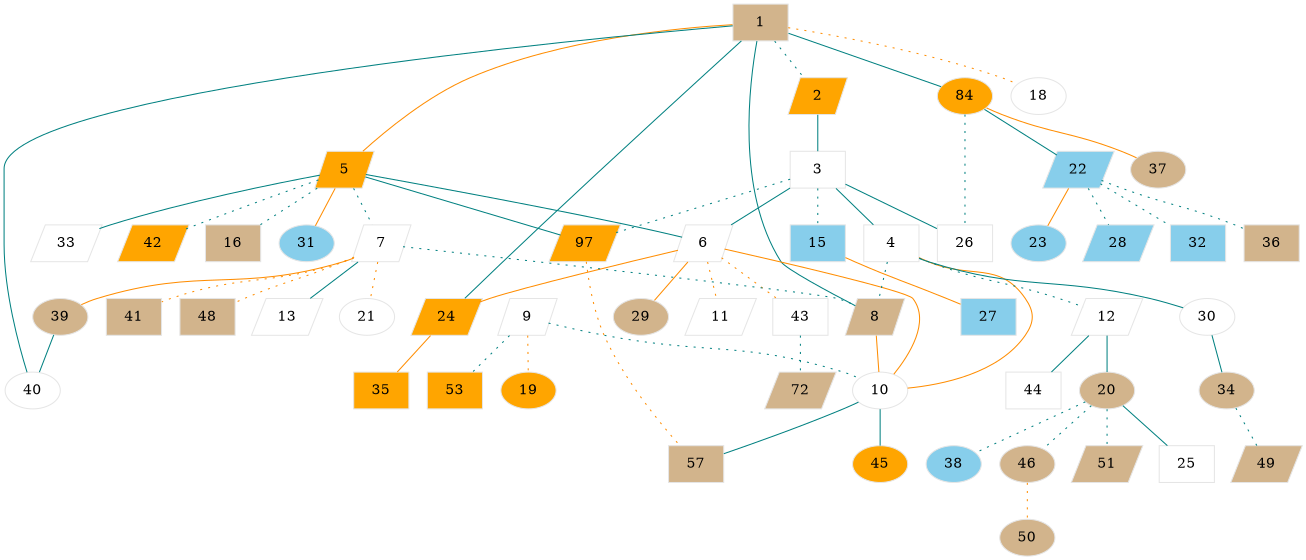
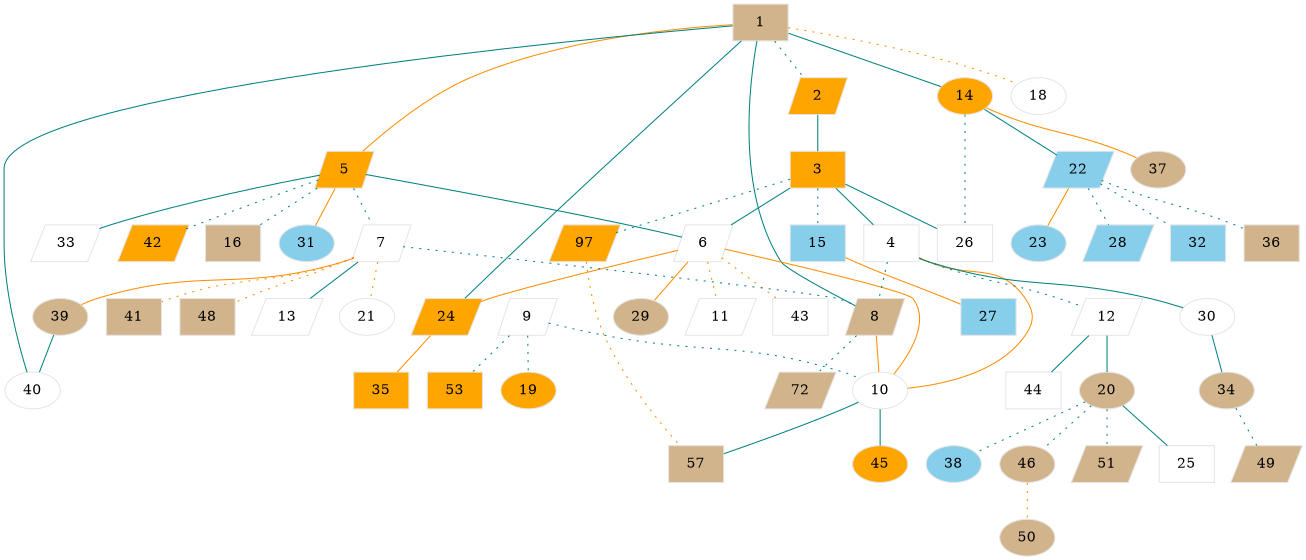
(965, 96) -> (965, 96)
(818, 170) -> (818, 170)
(463, 206) -> none
(528, 354) -> (528, 354)
(800, 354) -> (838, 354)
